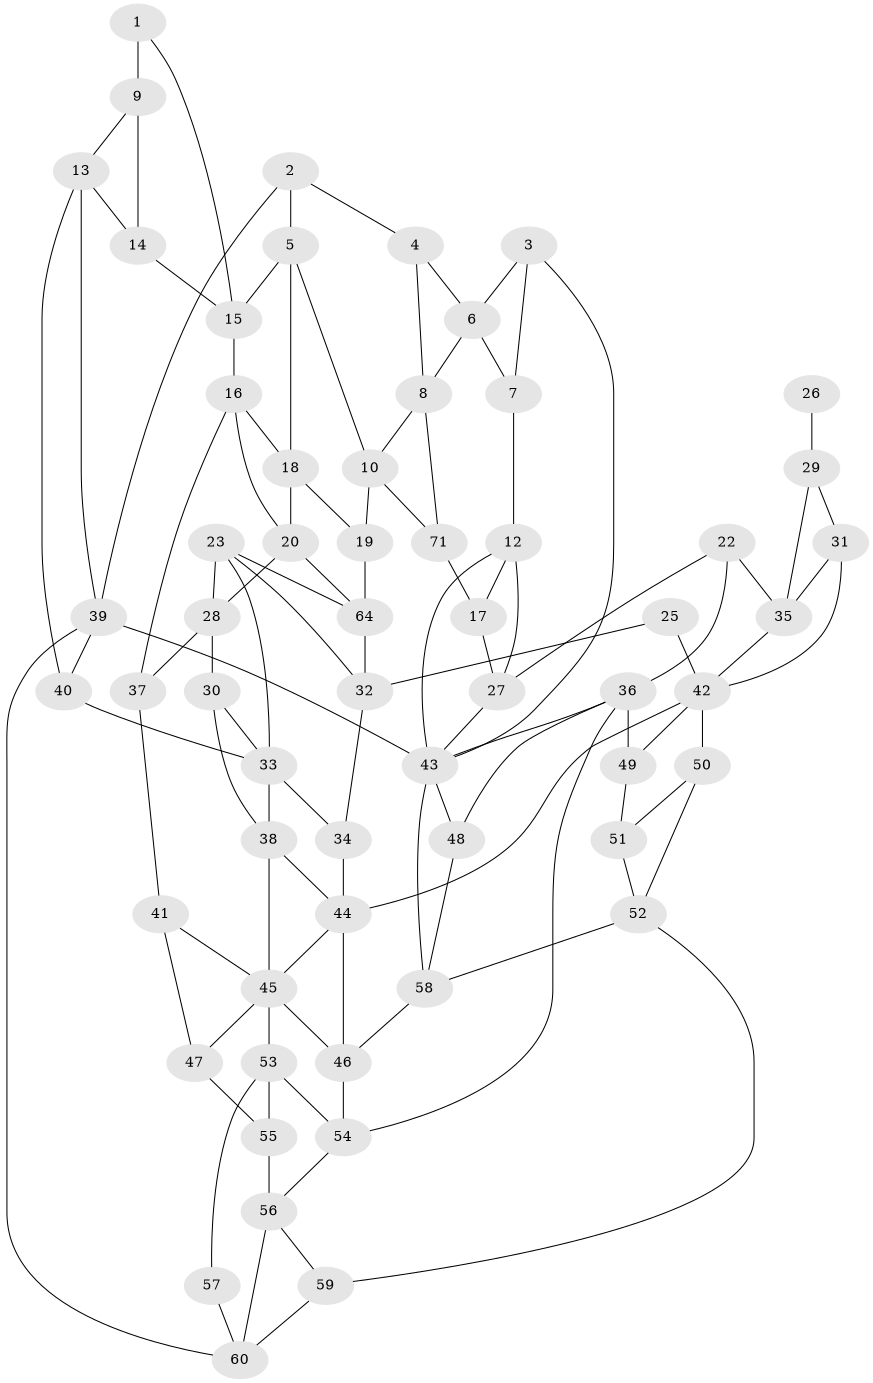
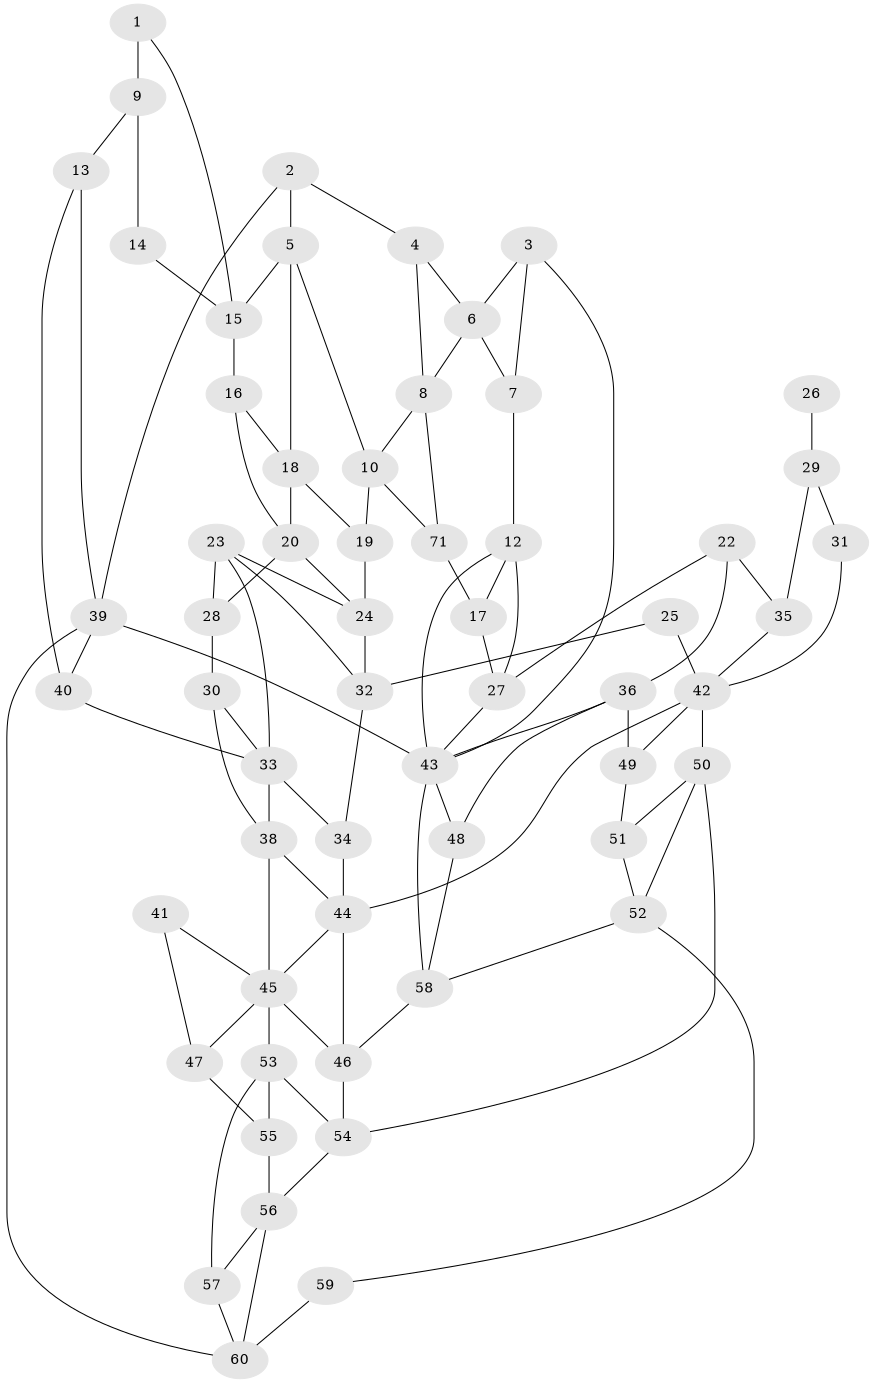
(110, 208) -> none
(812, 580) -> none
(365, 617) -> (365, 617)
(138, 691) -> none
(553, 966) -> (654, 1051)
(297, 1249) -> (241, 1249)
